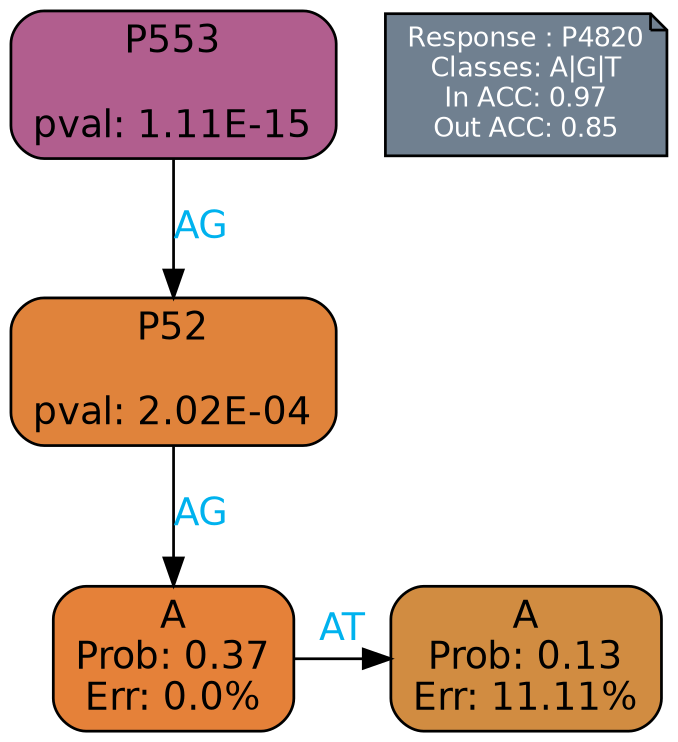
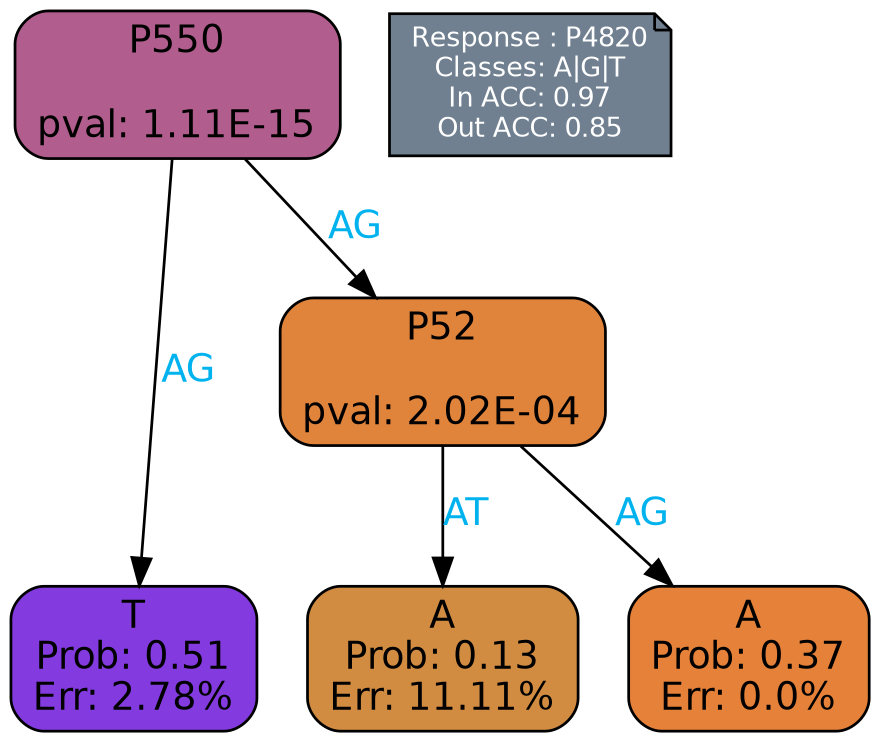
(174, 85) -> (178, 85)
none -> (134, 659)
(328, 659) -> (443, 502)
